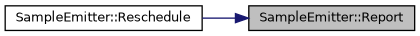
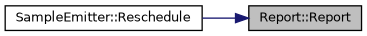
(332, 18) -> (305, 18)
